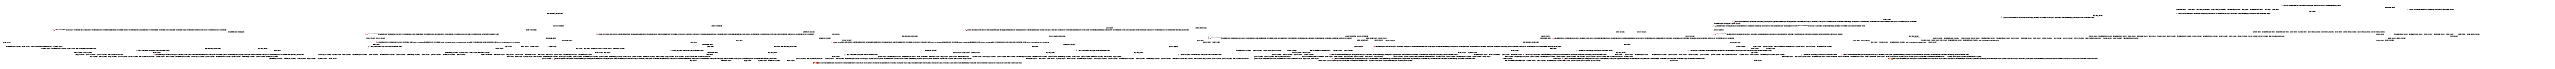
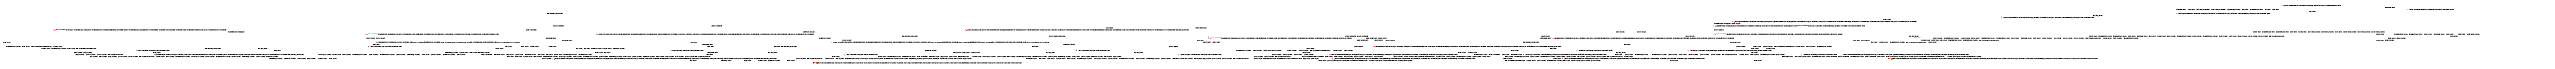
(1117, 27) -> (1081, 43)
(817, 36) -> none
(1130, 49) -> (610, 47)
